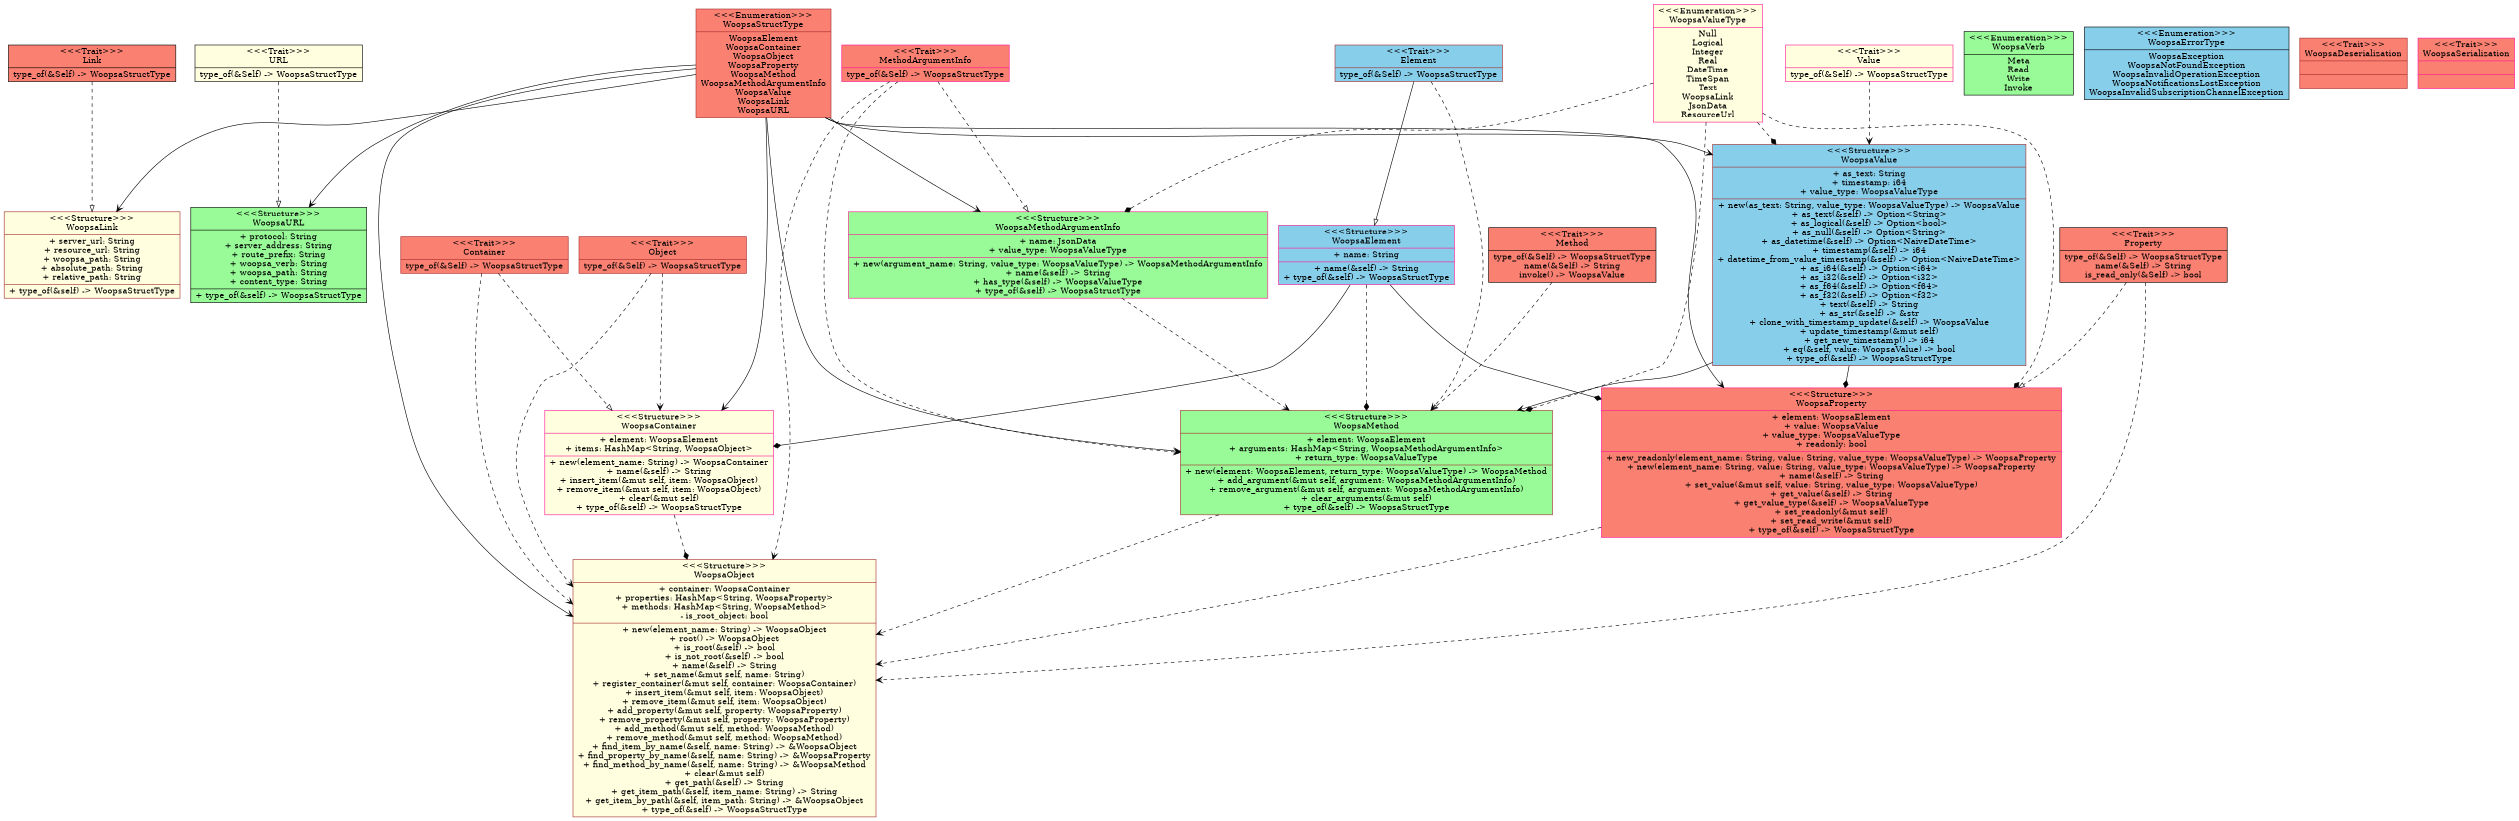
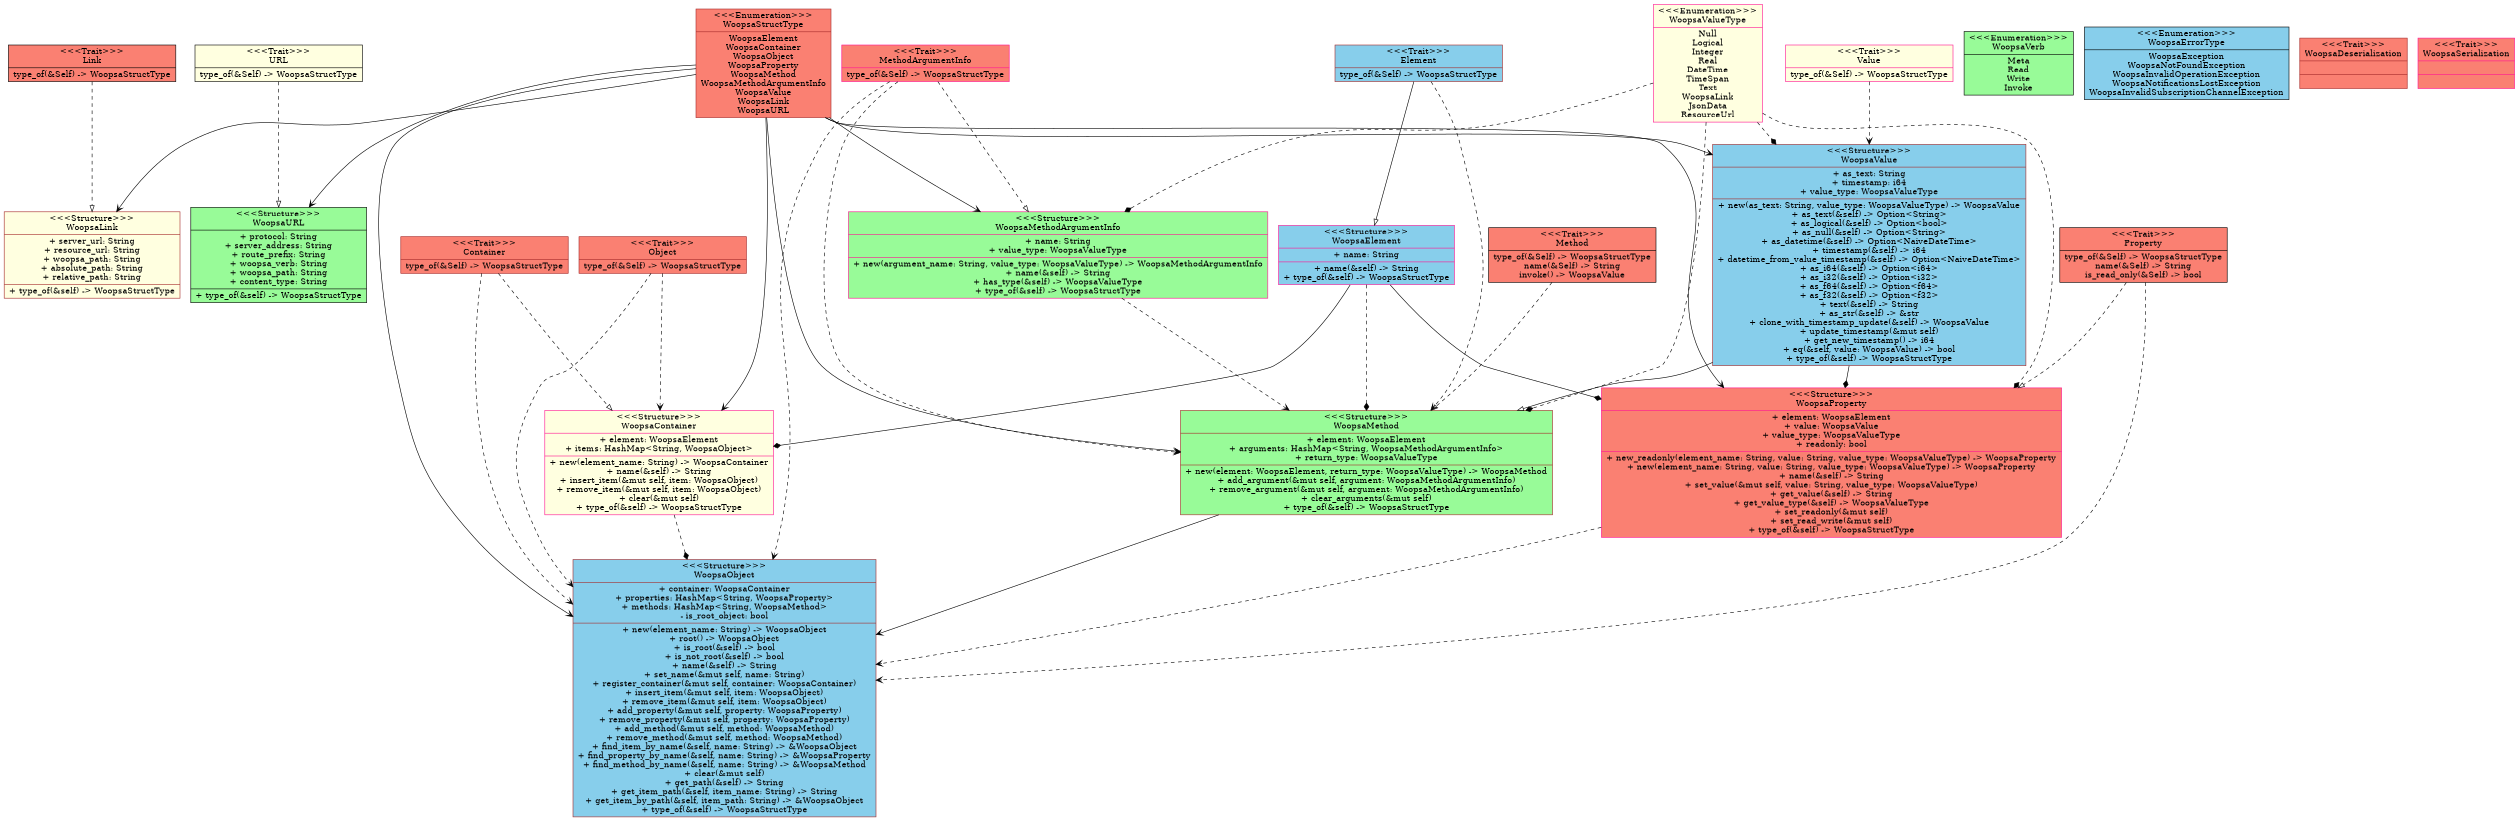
(1058, 241) -> (1058, 241)
(1627, 382) -> (1627, 382)
(1050, 574) -> (1050, 574)
(725, 688) -> (725, 688)
